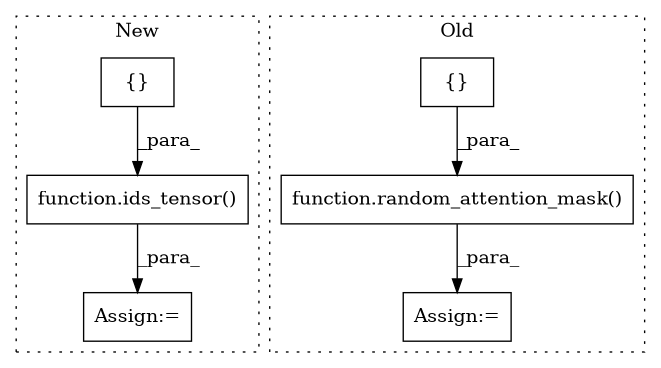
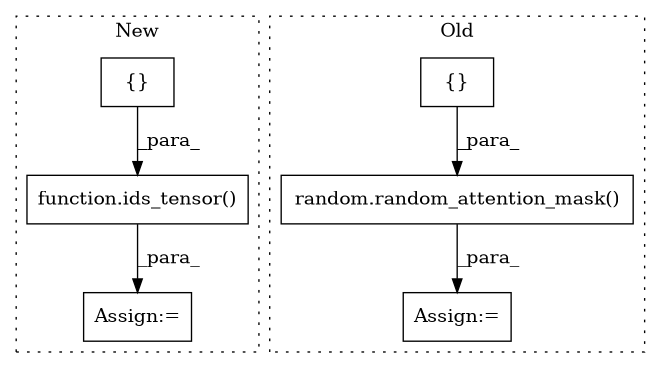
(457, 200) -> (457, 200)
